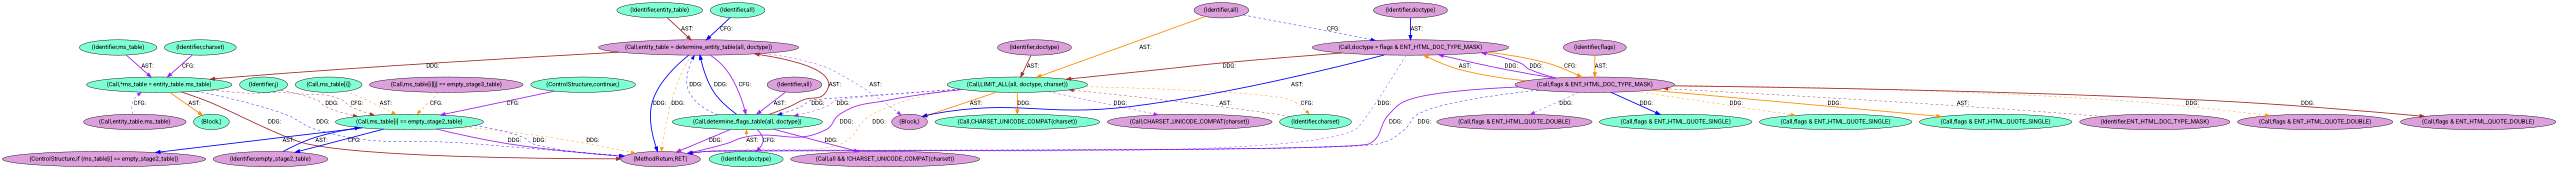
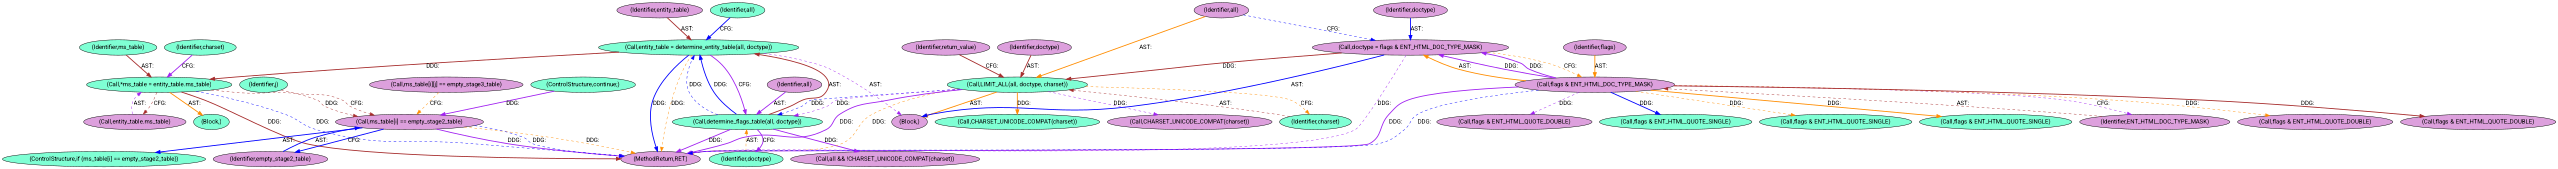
(660, 10) -> (660, 10)
(699, 47) -> (699, 47)
none -> (946, 47)
(1534, 60) -> (1534, 60)
(137, 65) -> (137, 65)
(329, 85) -> none
none -> (1902, 90)
none -> (152, 102)
(141, 103) -> (141, 103)
(514, 103) -> (514, 103)
(409, 122) -> (409, 122)
(104, 159) -> (104, 159)
